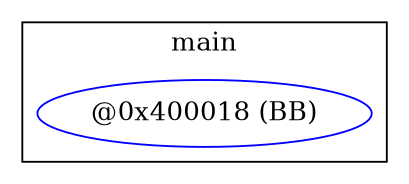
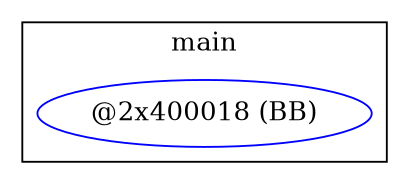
(205, 113) -> (205, 113)
